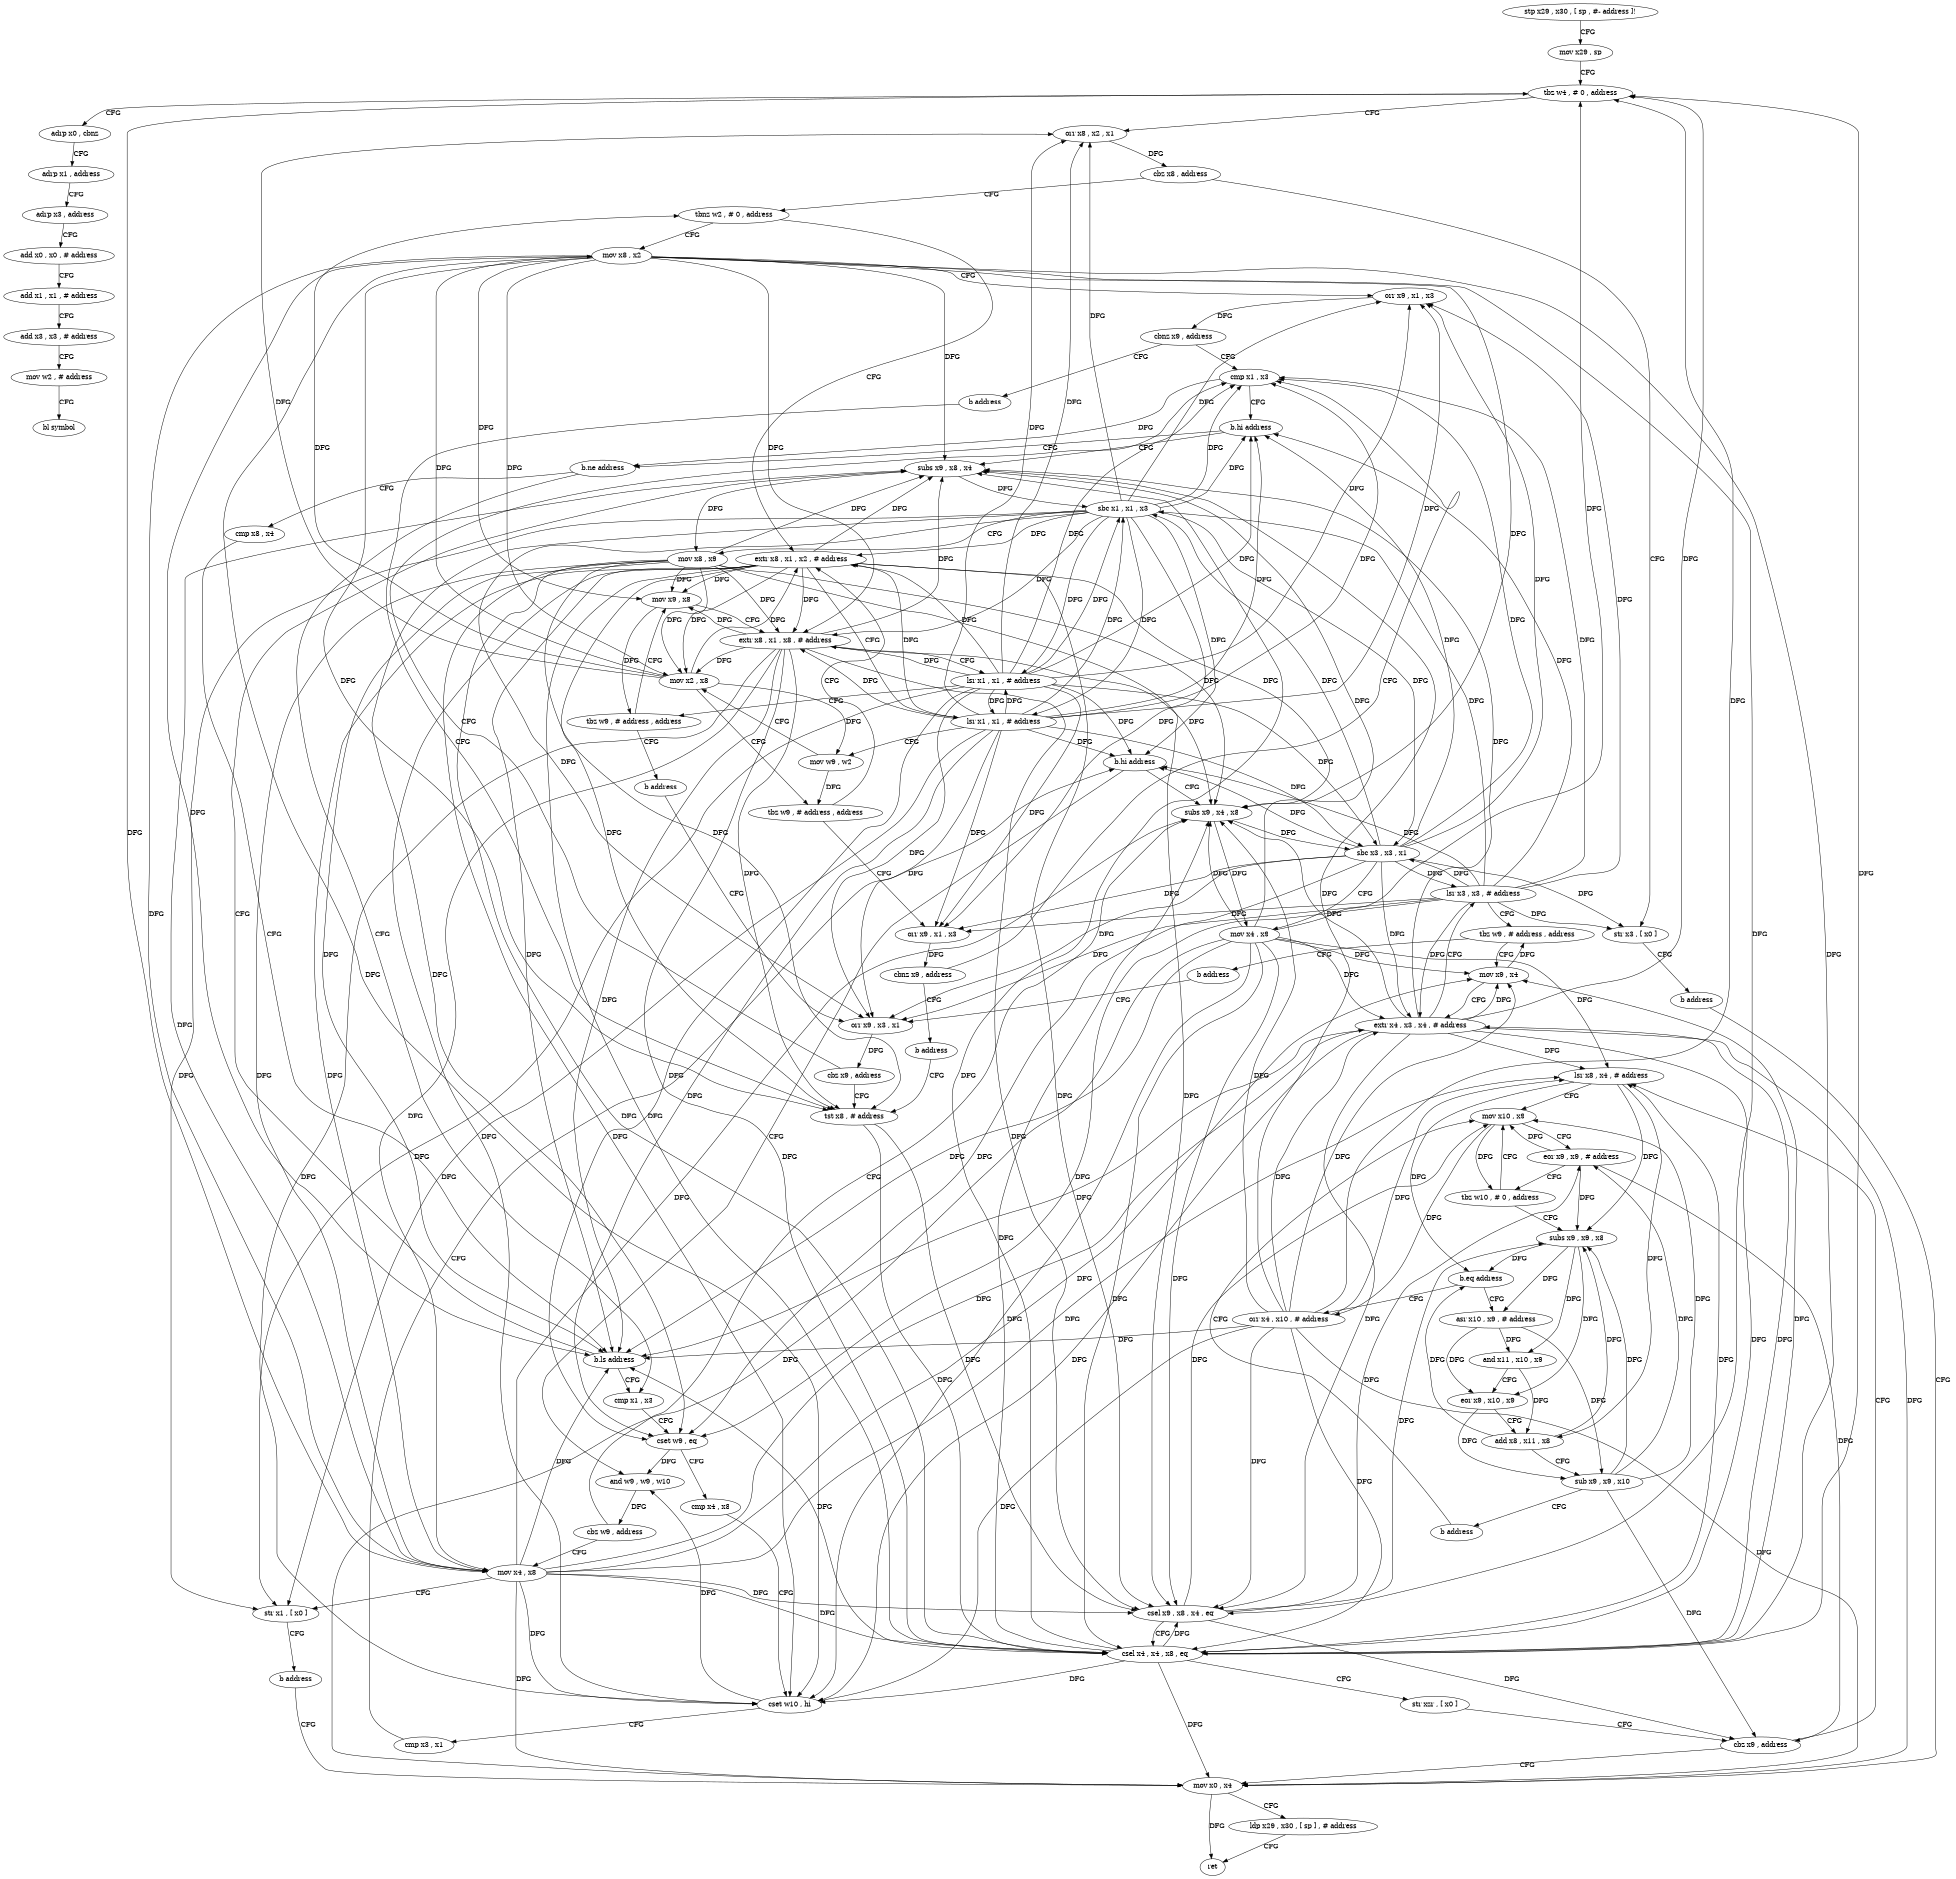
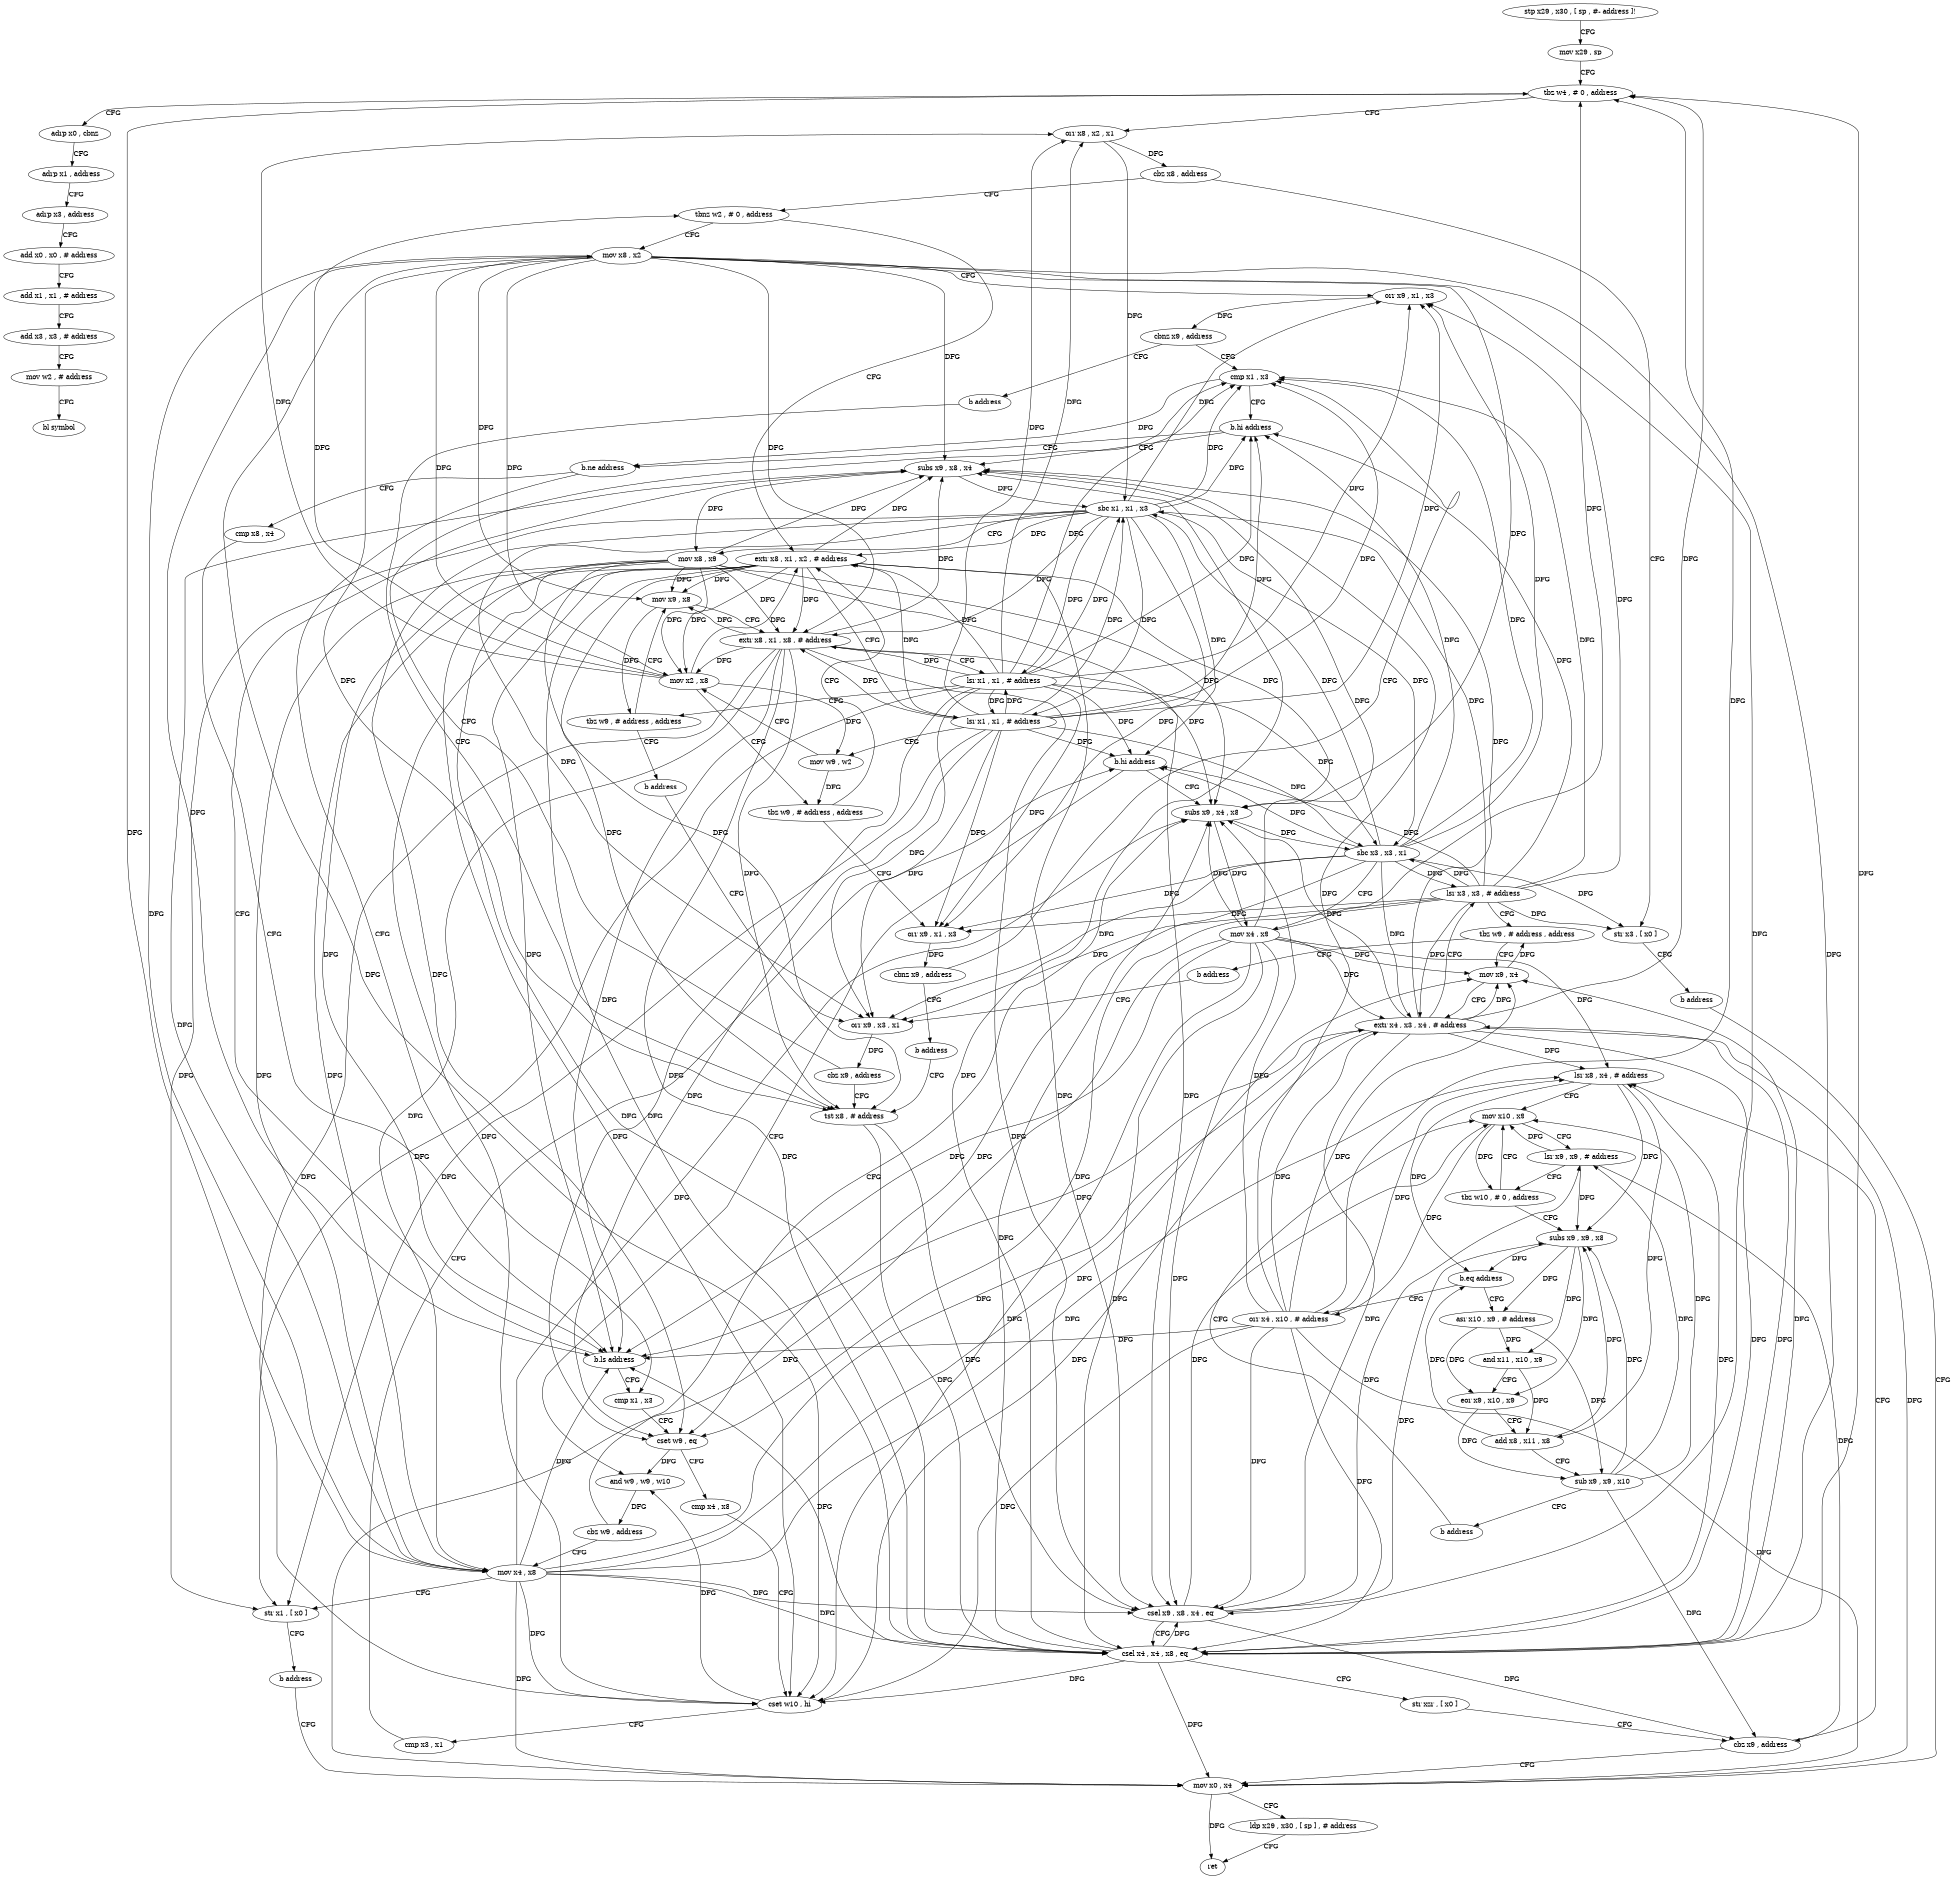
(1090, 325) -> (1127, 314)
(1581, 1157) -> (1581, 1157)
